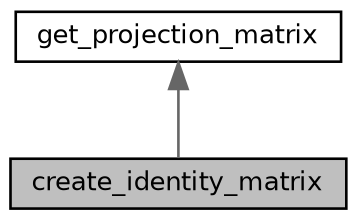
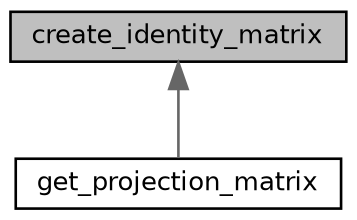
(178, 124) -> (178, 124)
